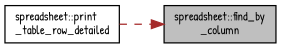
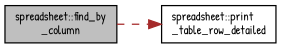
(135, 24) -> (133, 24)
